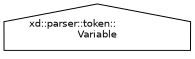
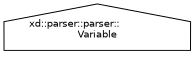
(97, 30) -> (97, 30)
